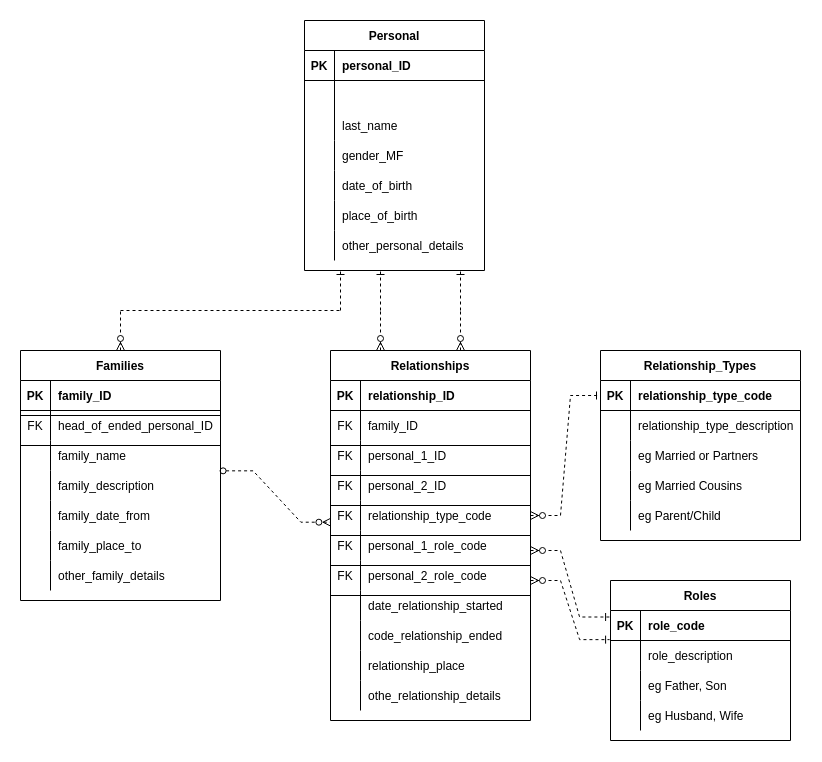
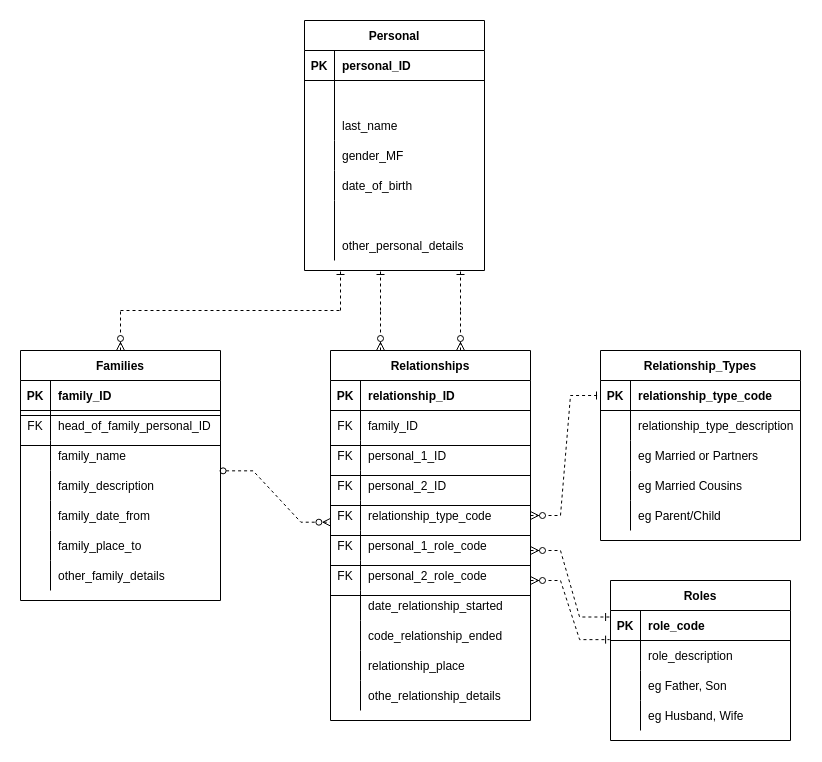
(410, 216) -> none
(140, 426) -> (141, 426)
